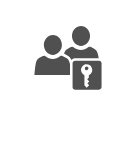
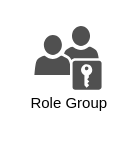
none -> (69, 103)
